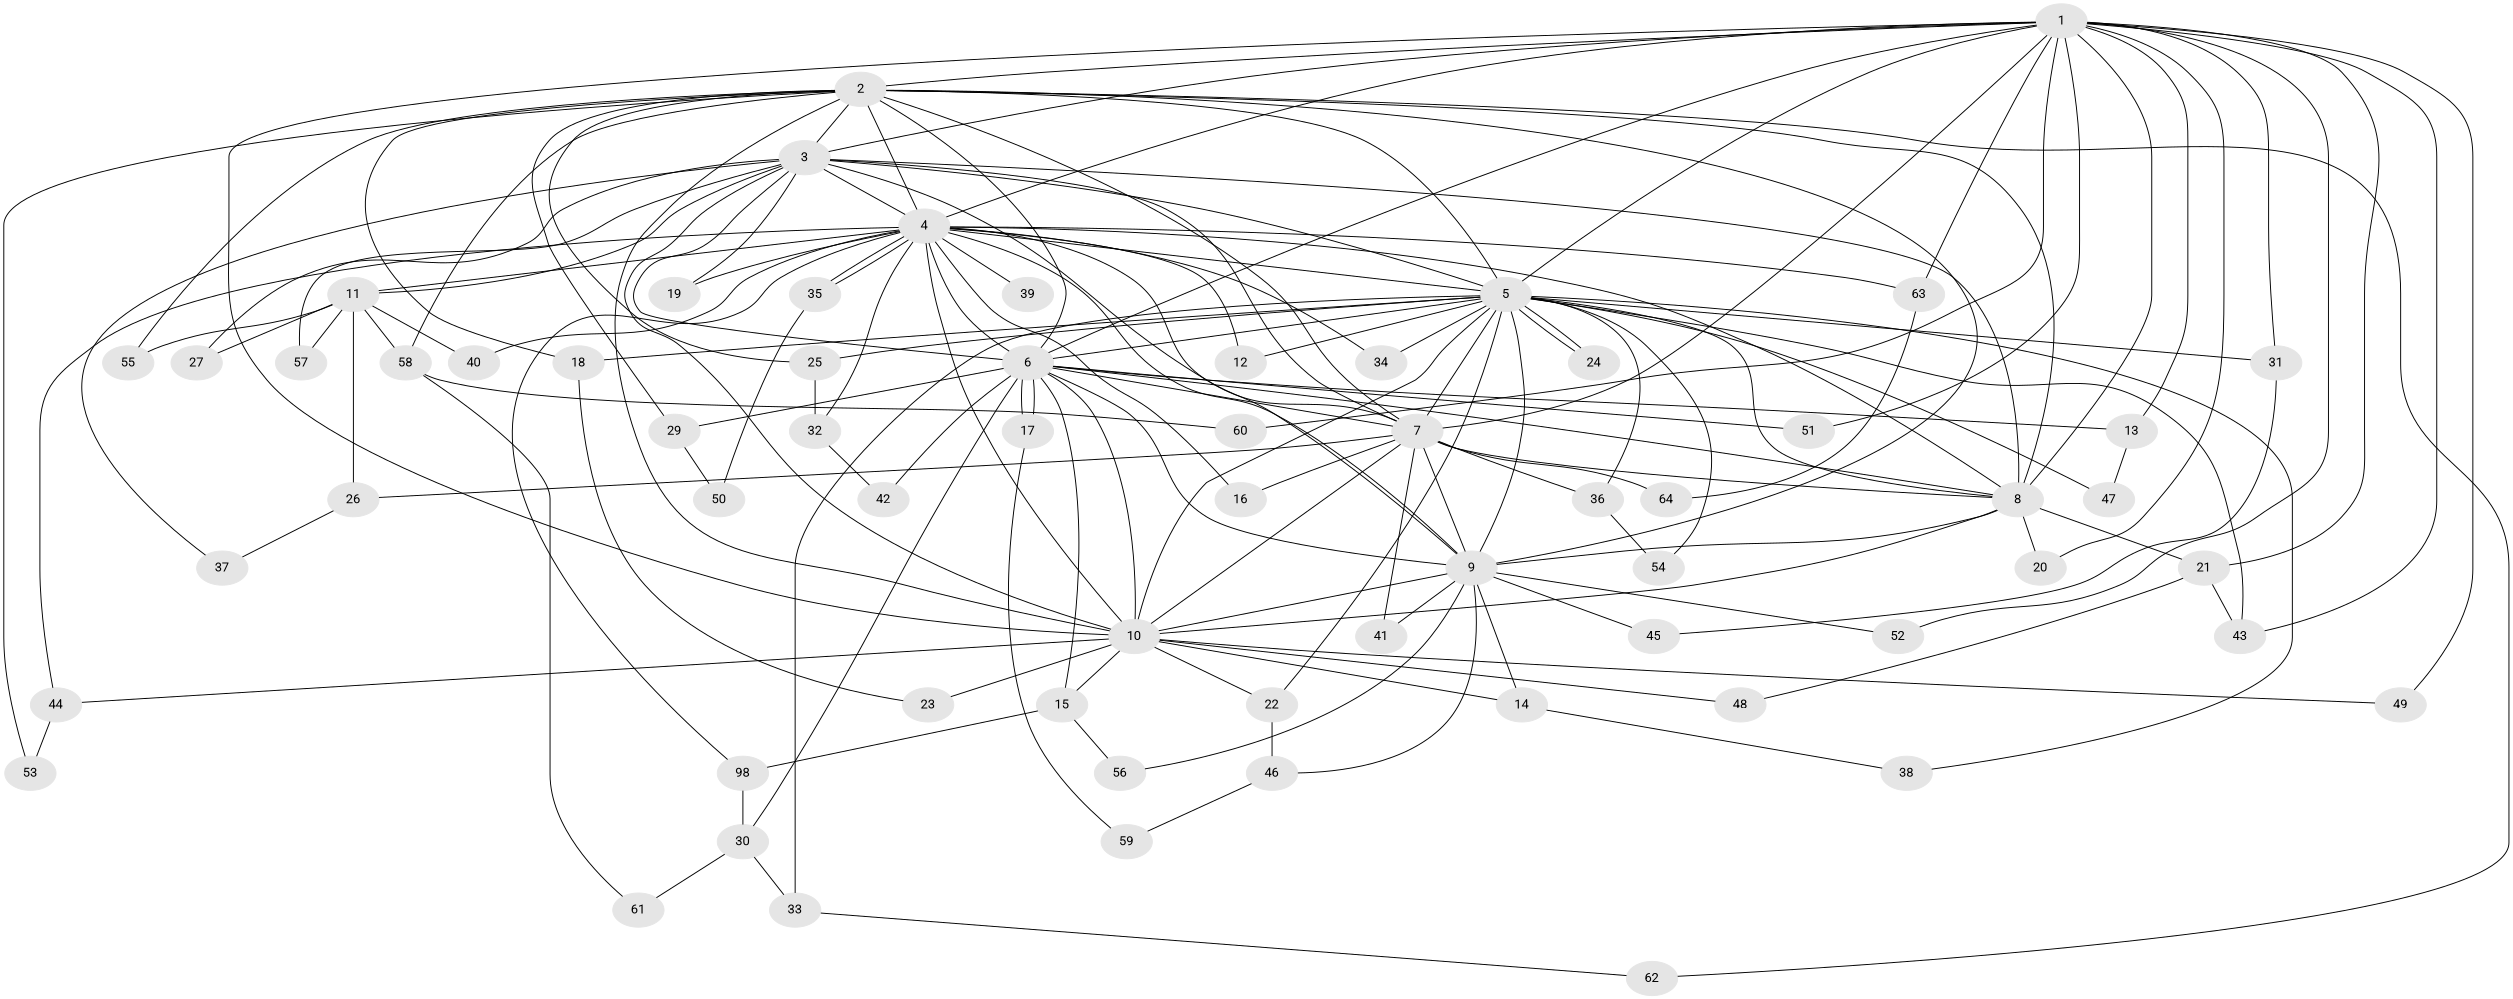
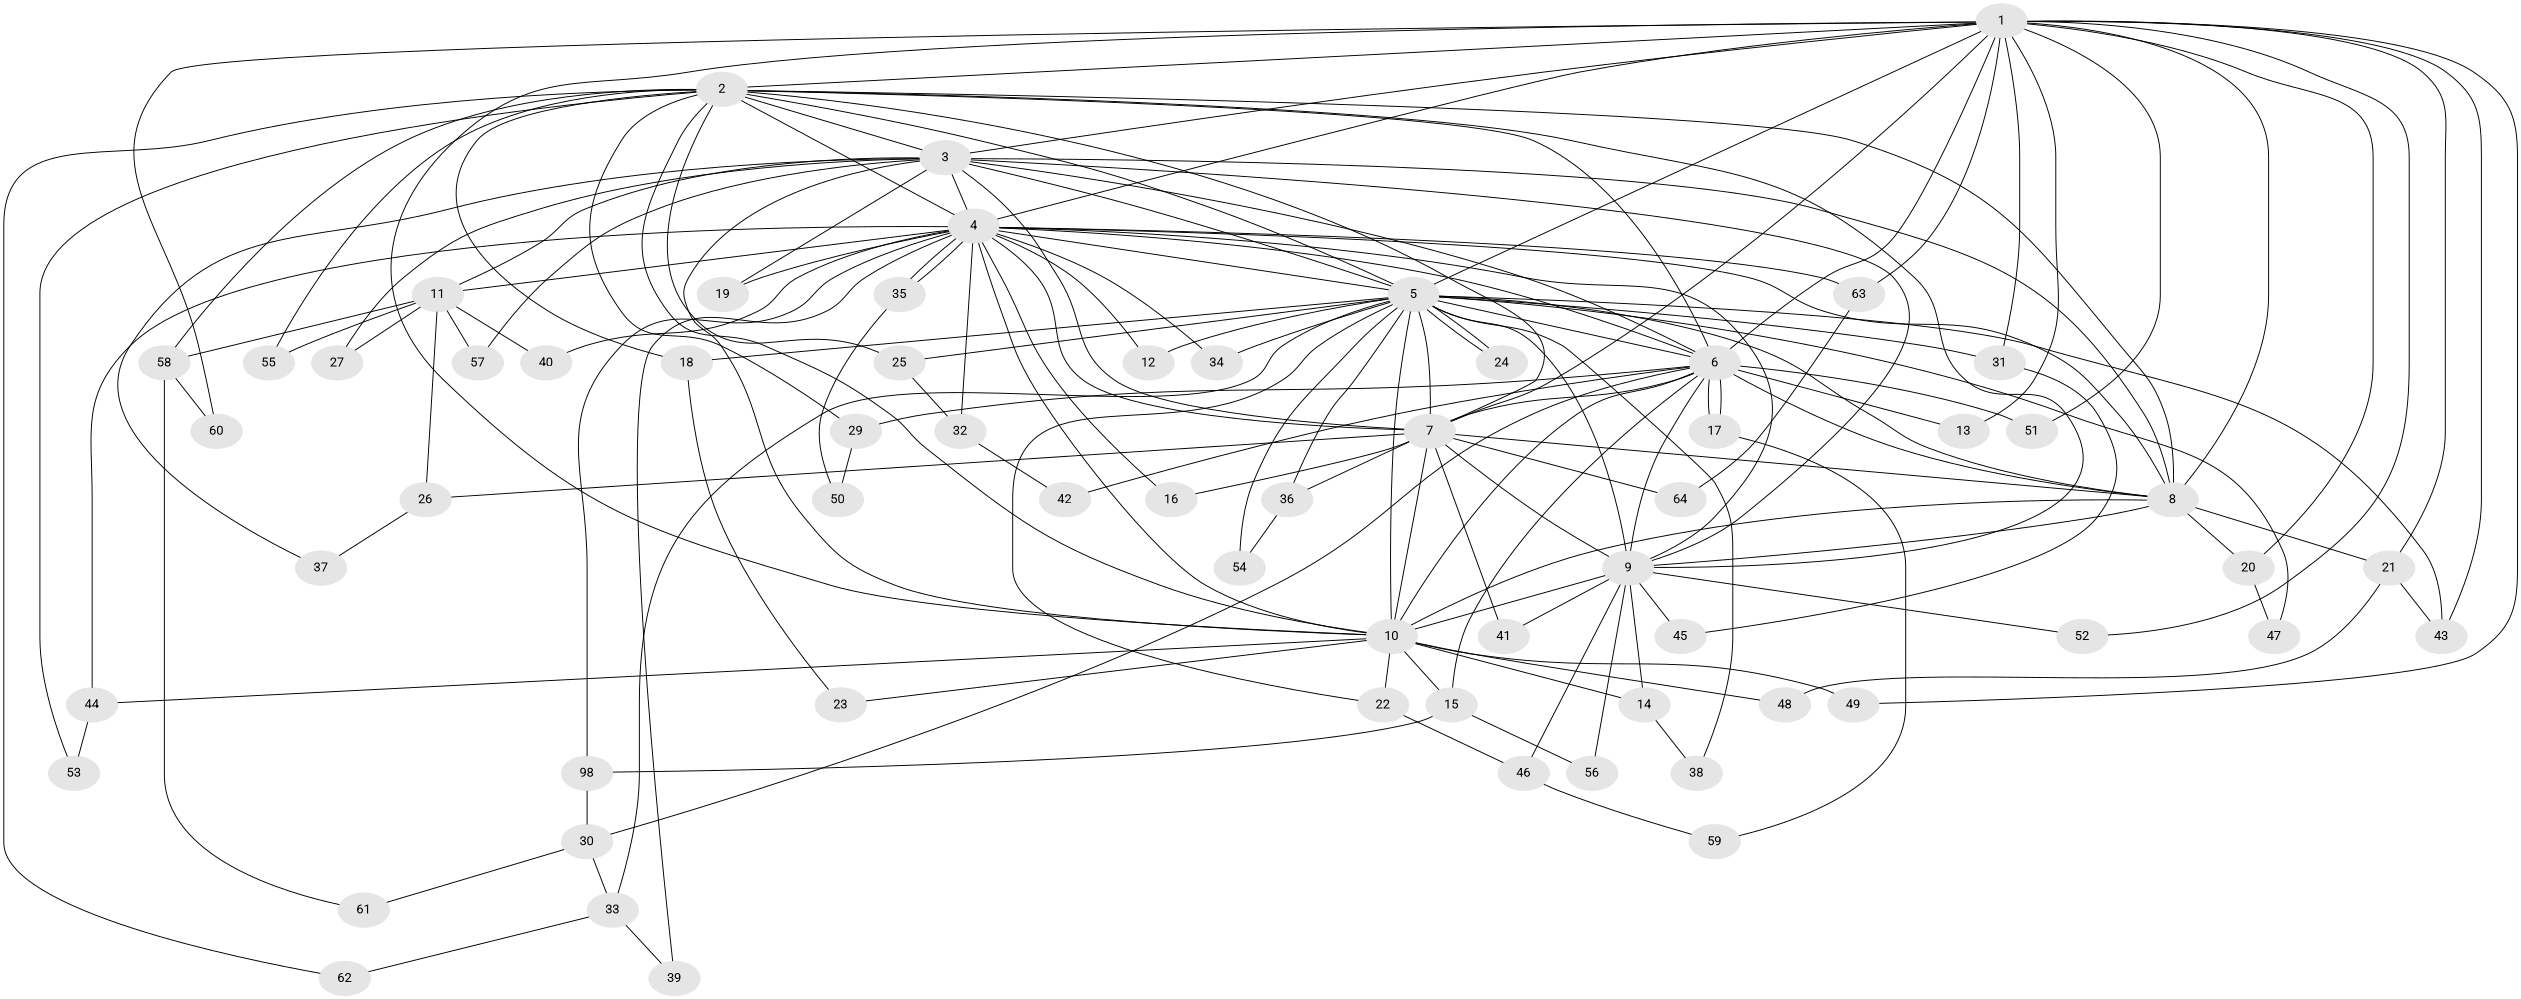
(2120, 466) -> (2262, 605)
none -> (644, 944)
